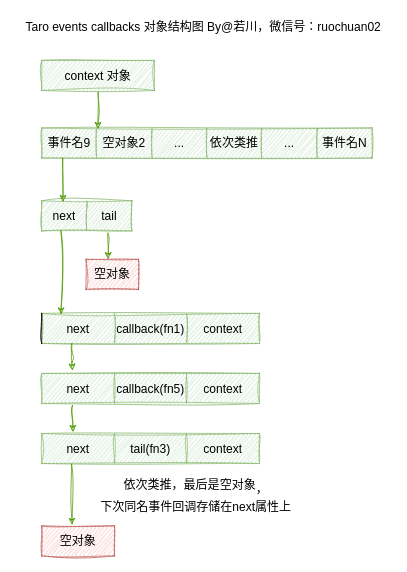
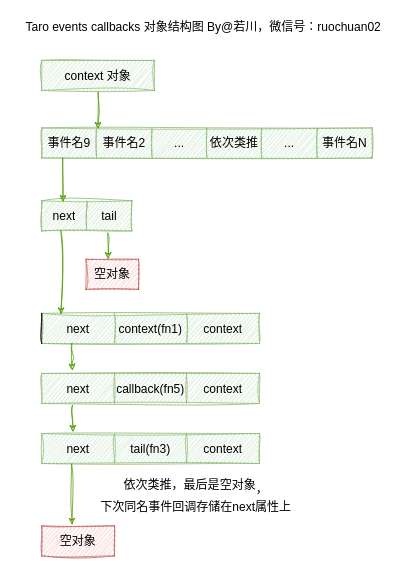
(124, 143) -> (124, 143)
(150, 328) -> (150, 328)
